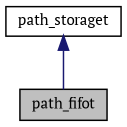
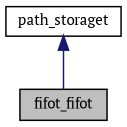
(63, 105) -> (63, 105)
